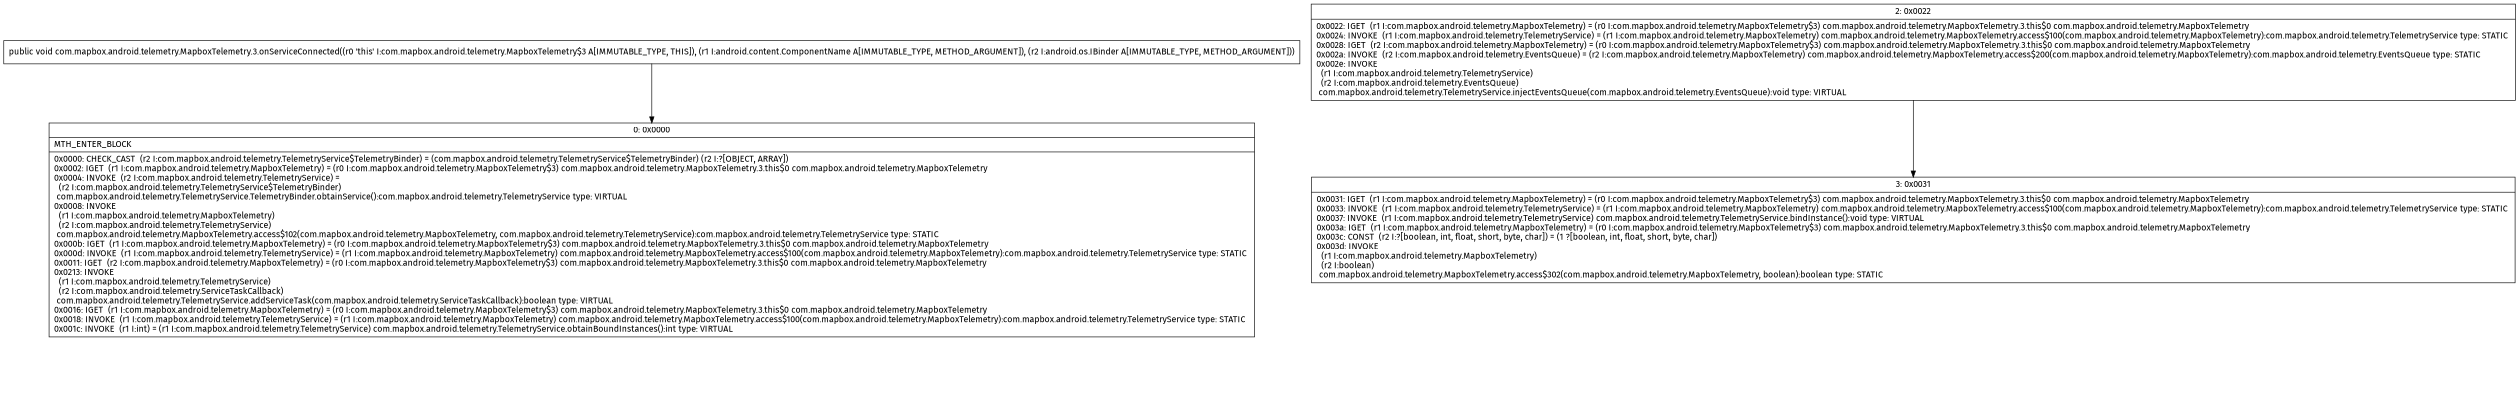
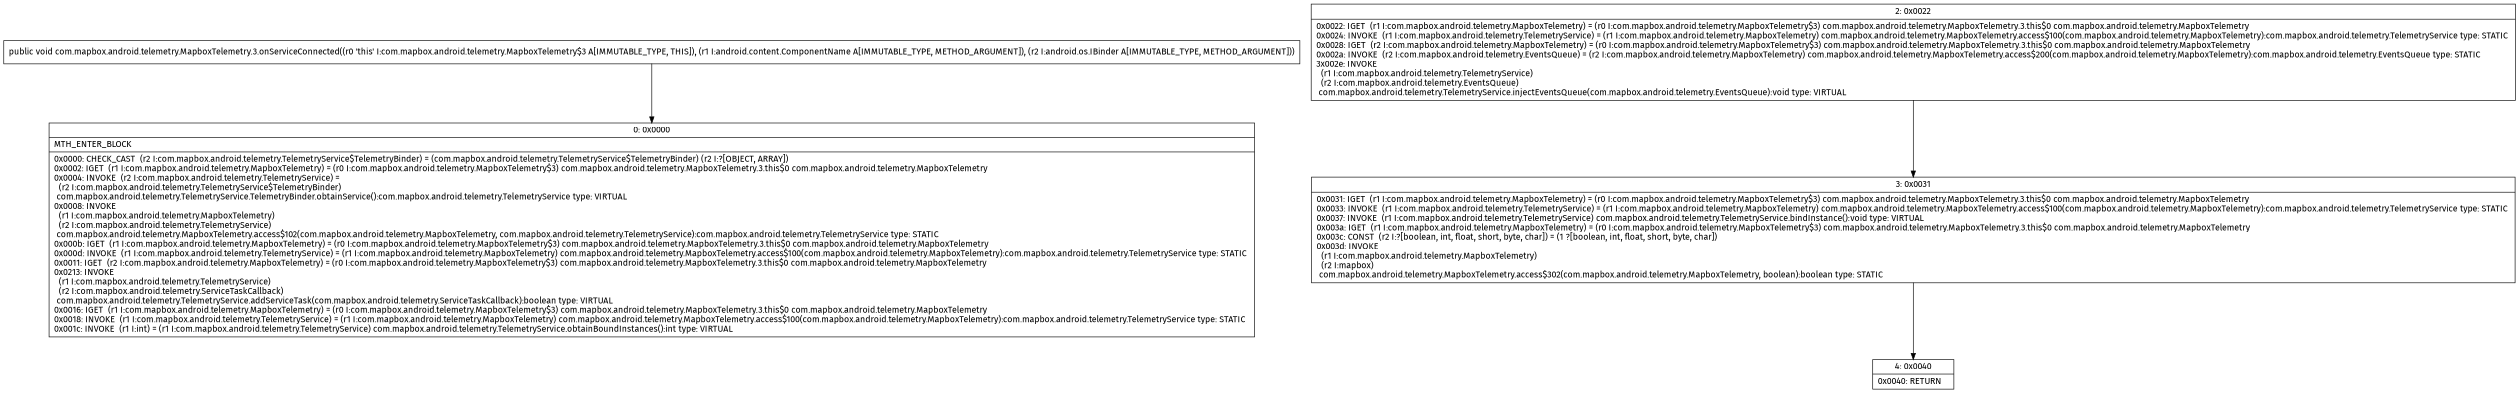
(1350, 64) -> (1349, 64)
(1345, 266) -> (1345, 266)
none -> (1913, 374)
